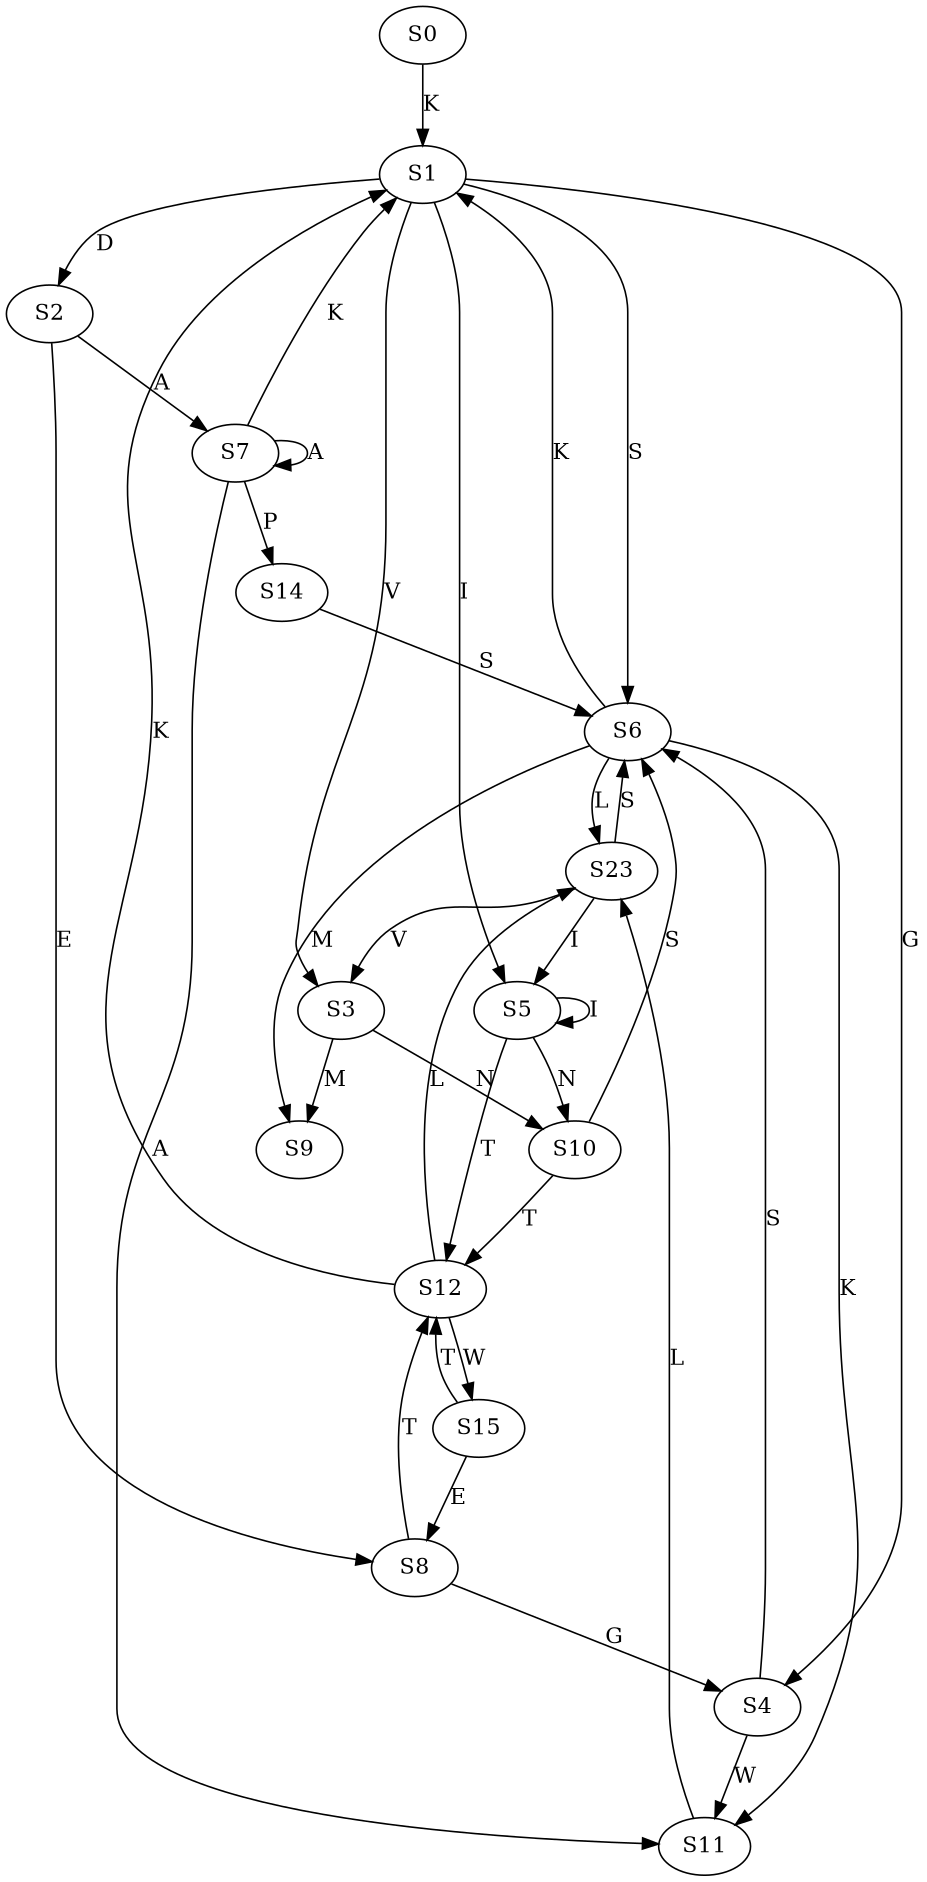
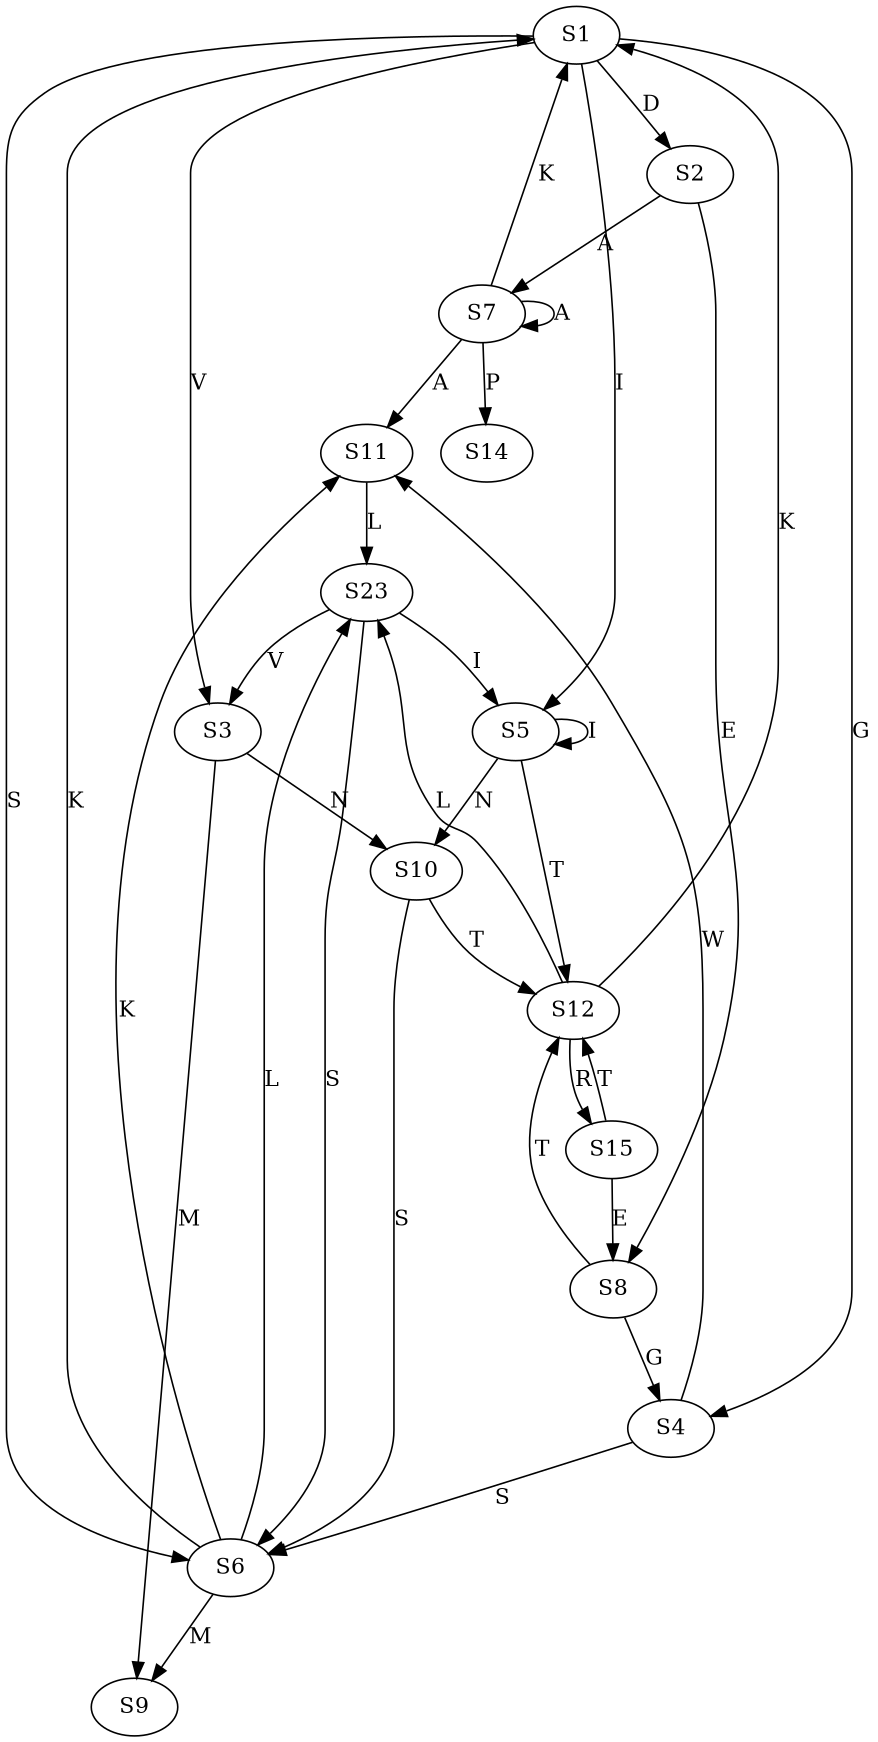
(423, 35) -> none
(448, 660) -> none
(475, 1359) -> (584, 1080)
